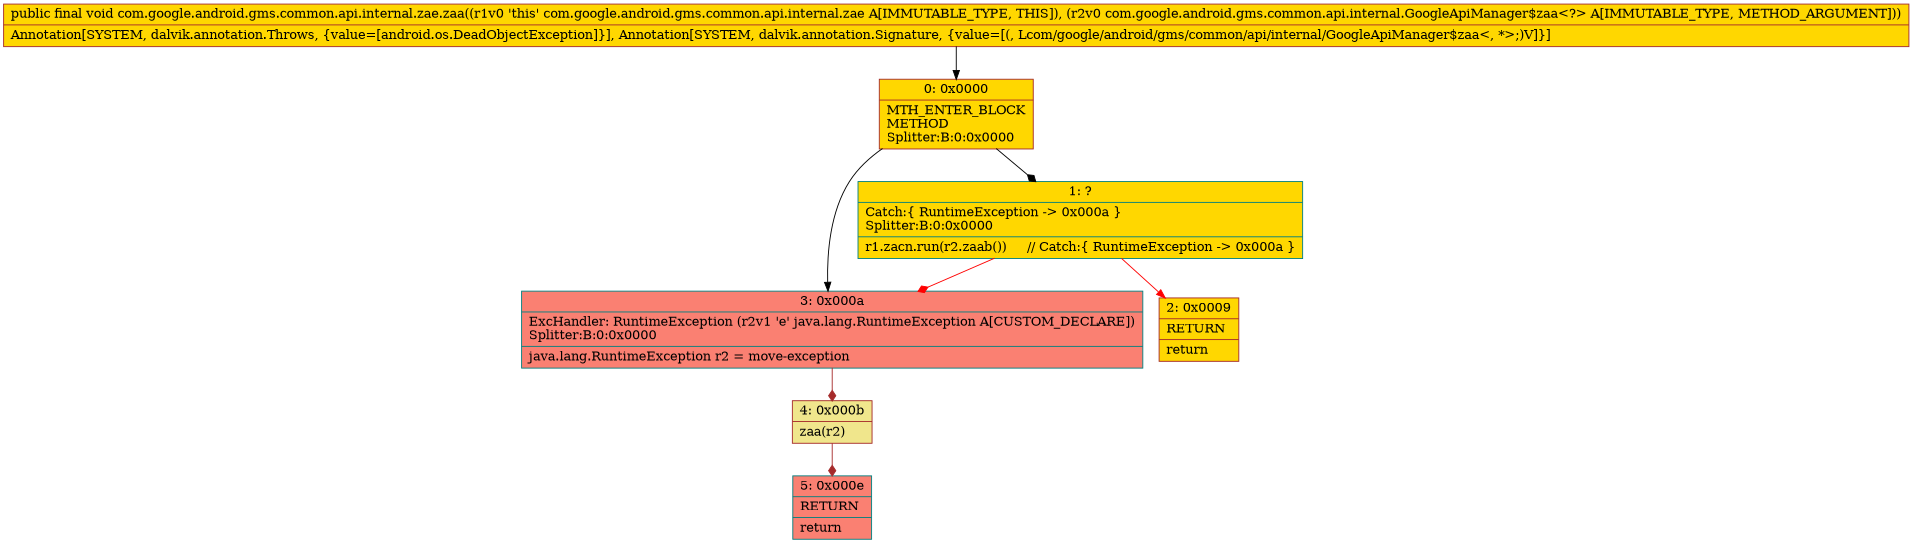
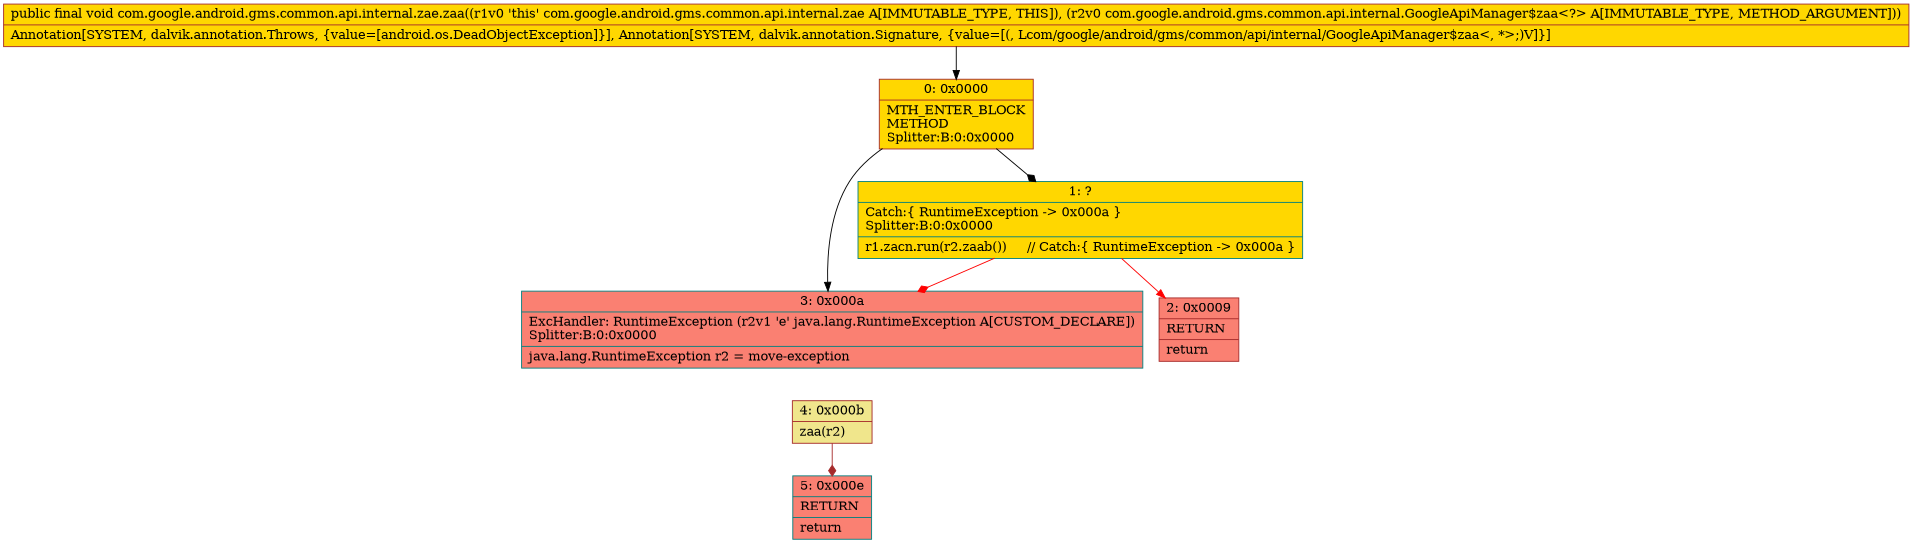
(1199, 330) -> (1199, 330)
(832, 379) -> none
